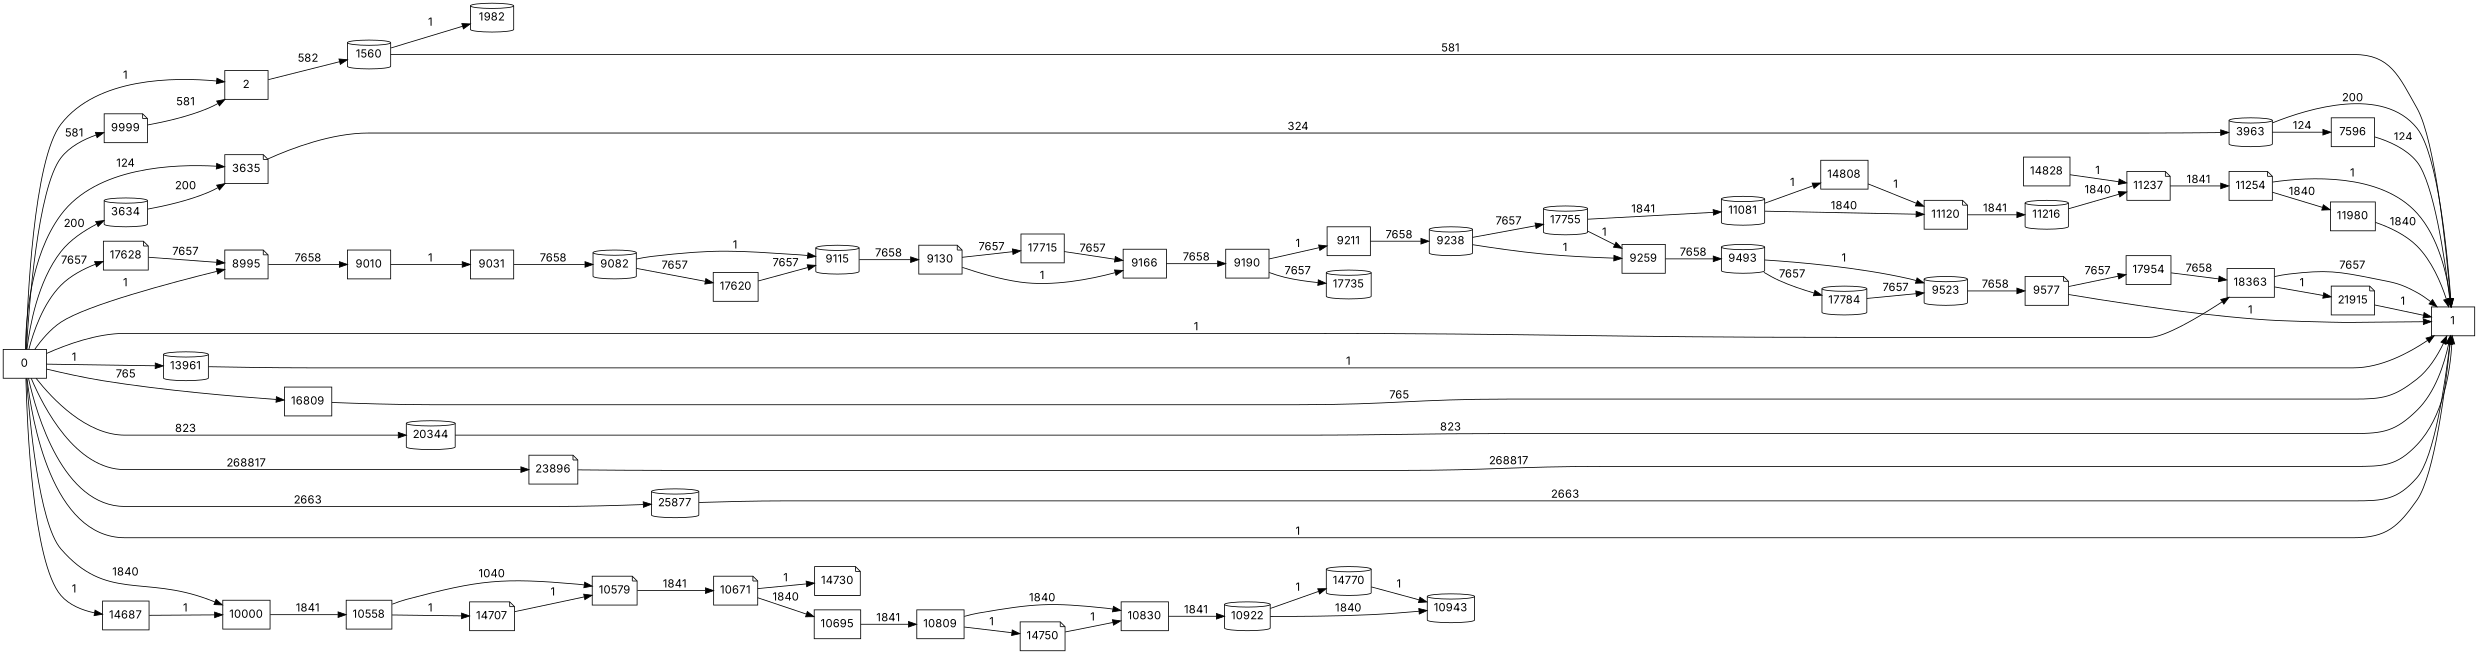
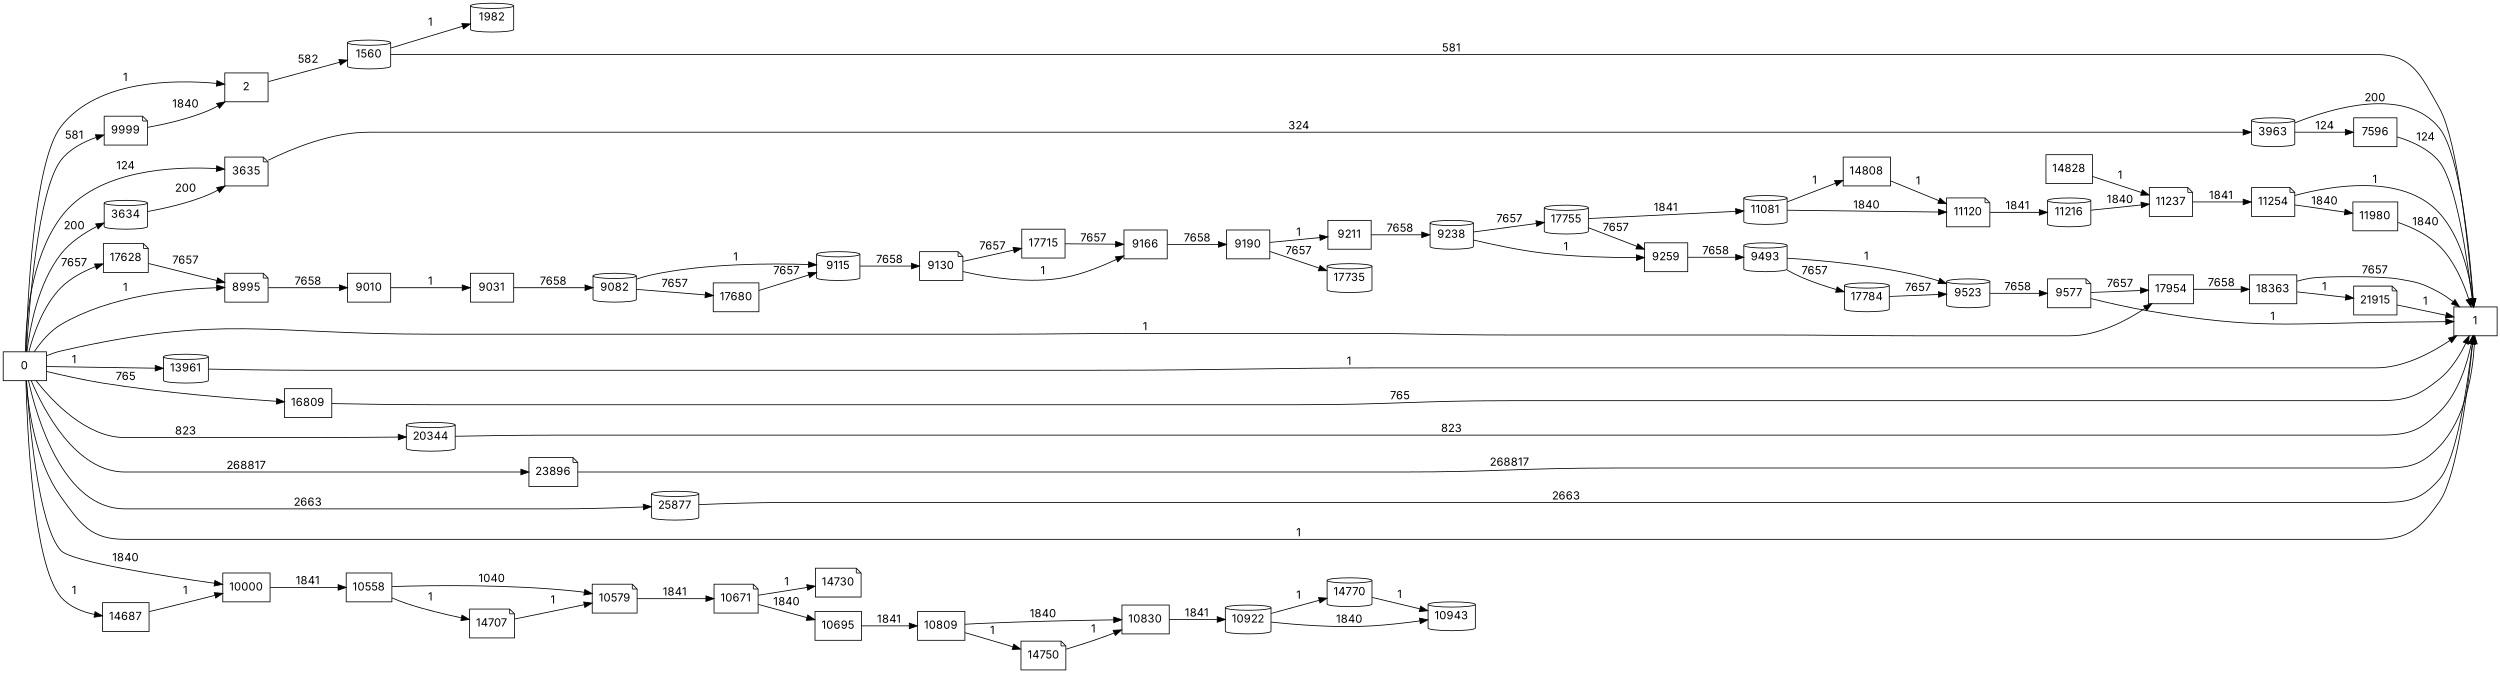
(186, 102) -> (186, 105)
(1605, 233) -> (1616, 228)
(736, 287) -> (736, 297)
(1137, 333) -> (1098, 334)
